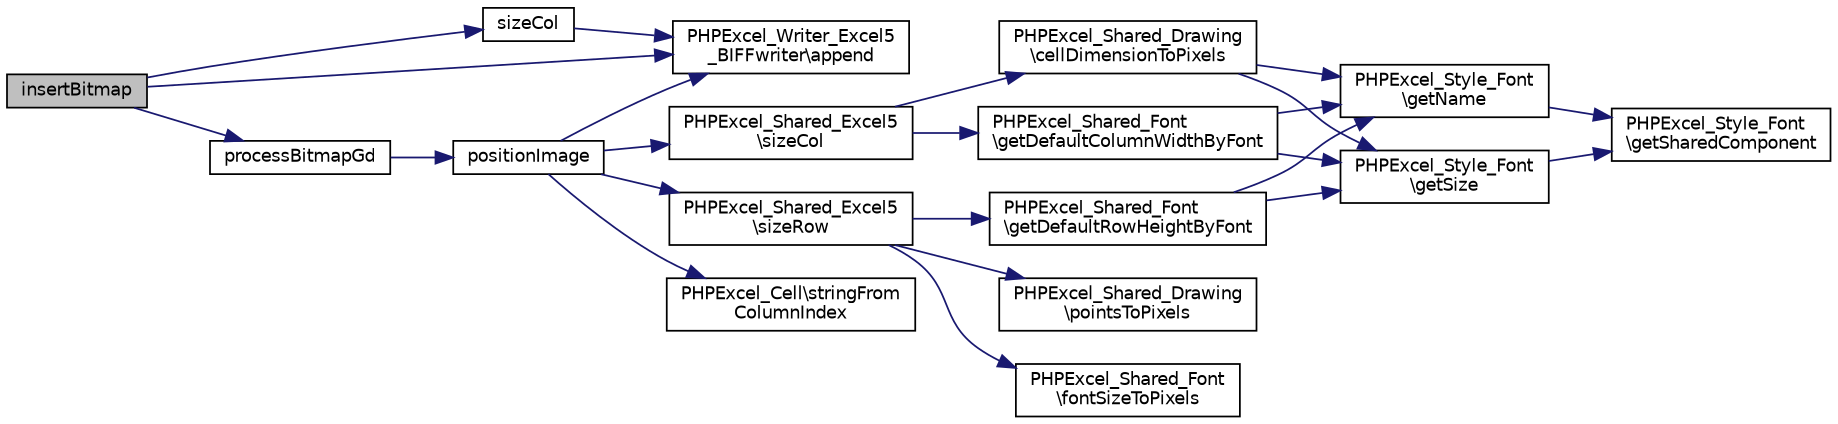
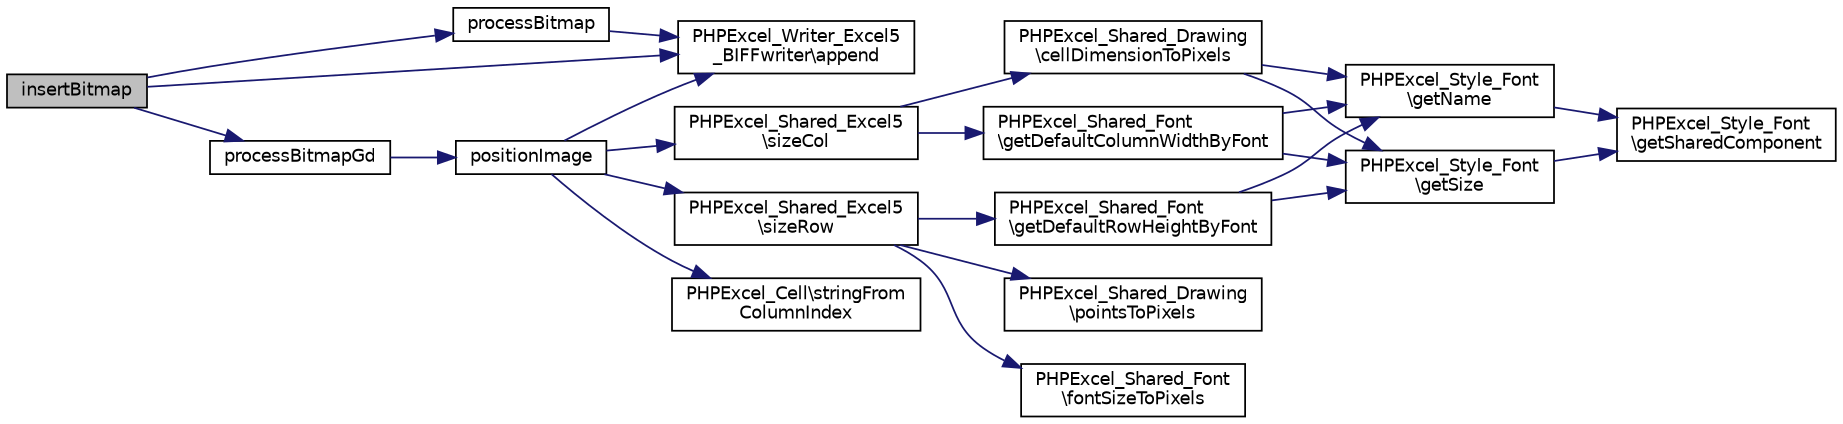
(528, 24) -> (531, 24)
